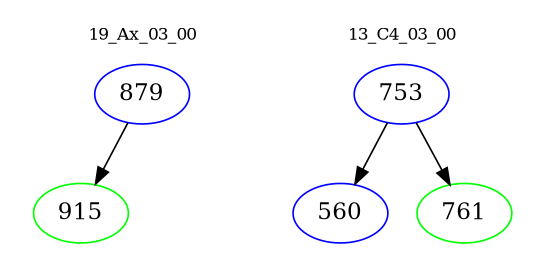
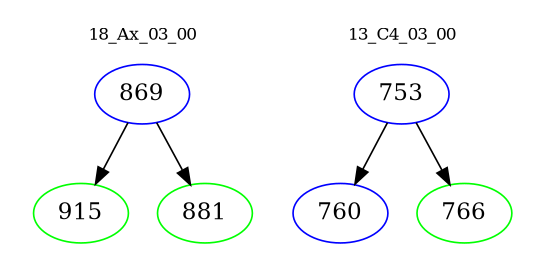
(143, 36) -> (143, 36)
(142, 94) -> (142, 94)
none -> (205, 213)
(340, 213) -> (340, 213)
(464, 213) -> (464, 213)
